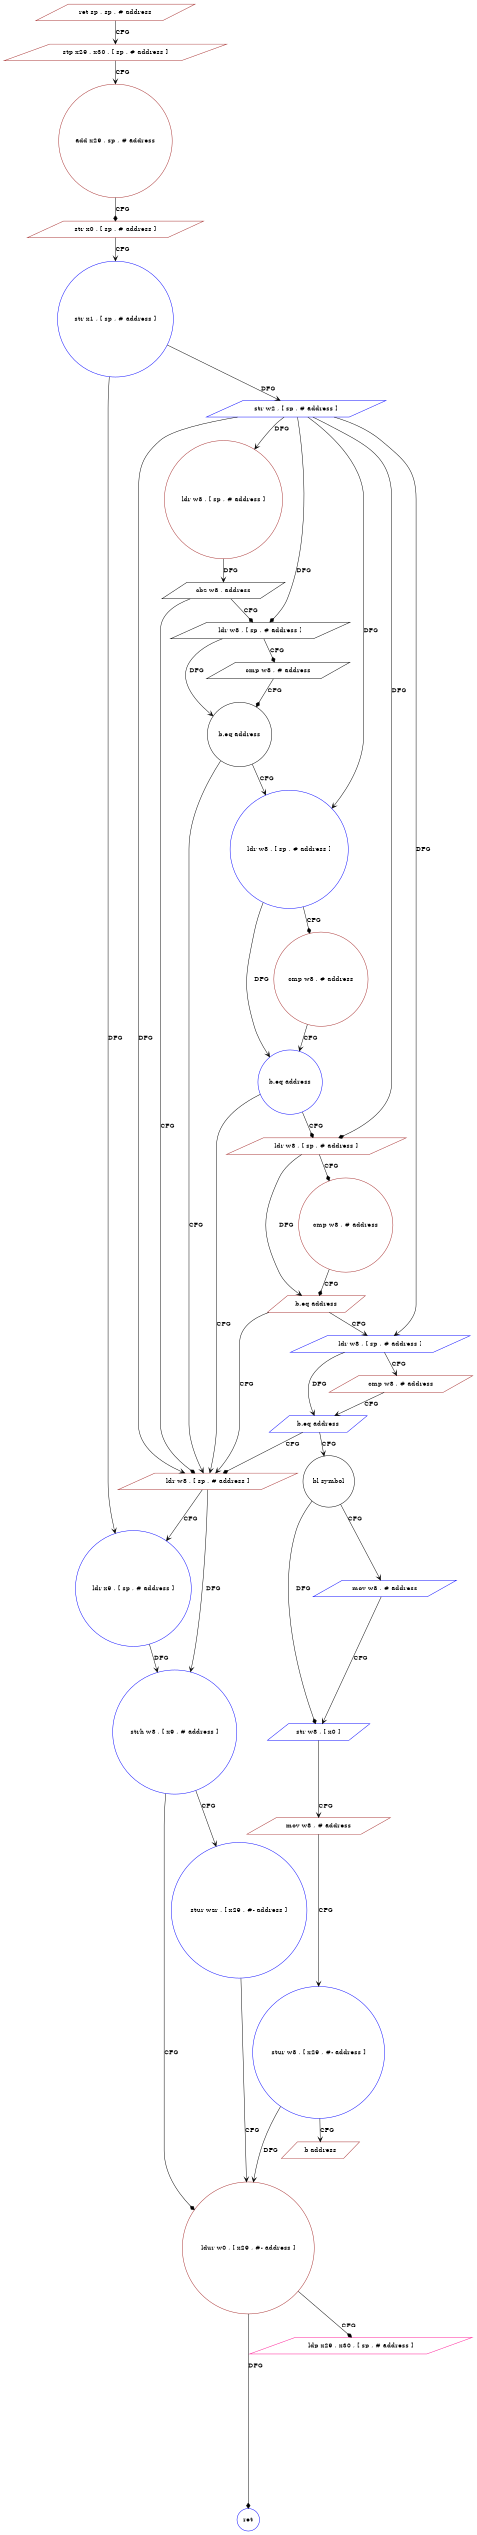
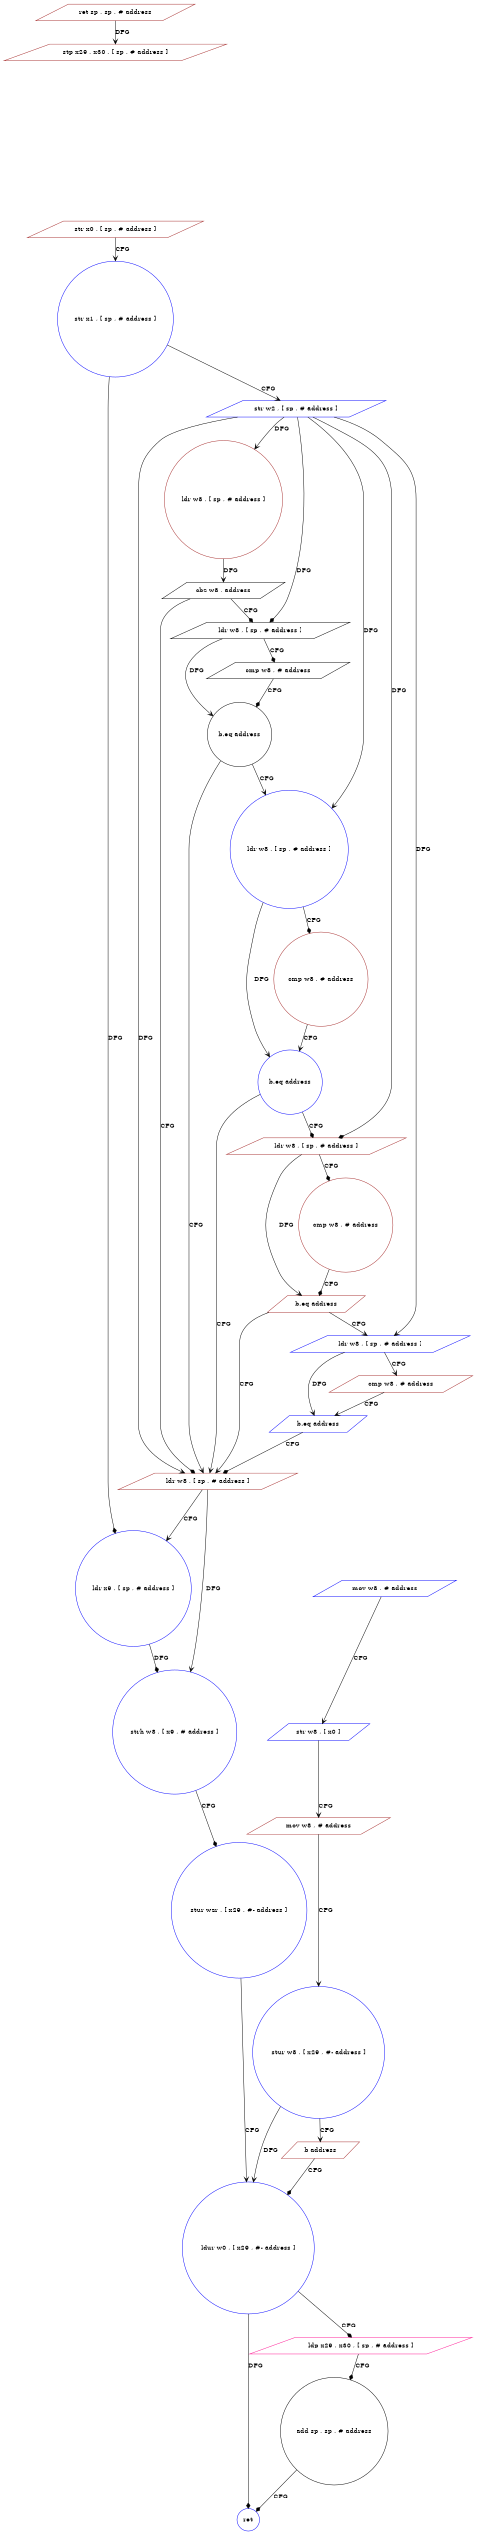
(123, 32) -> (123, 32)
(115, 141) -> none
(269, 389) -> (269, 389)
(108, 953) -> (108, 953)
(329, 1481) -> none
(153, 1656) -> (153, 1656)
(205, 1816) -> (205, 1816)
(164, 2003) -> (303, 2174)
(248, 2248) -> (248, 2248)
none -> (334, 2431)
